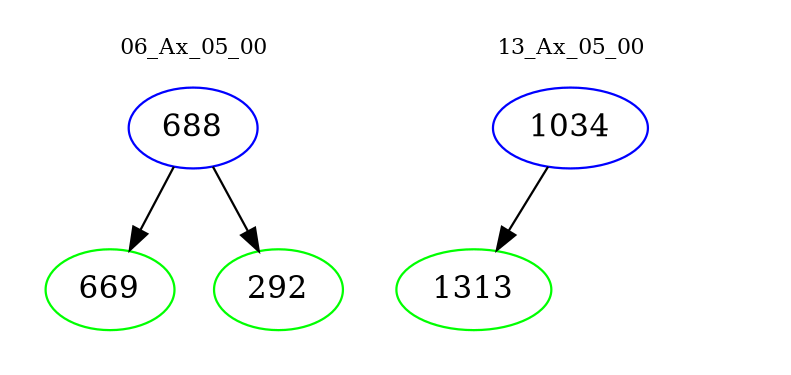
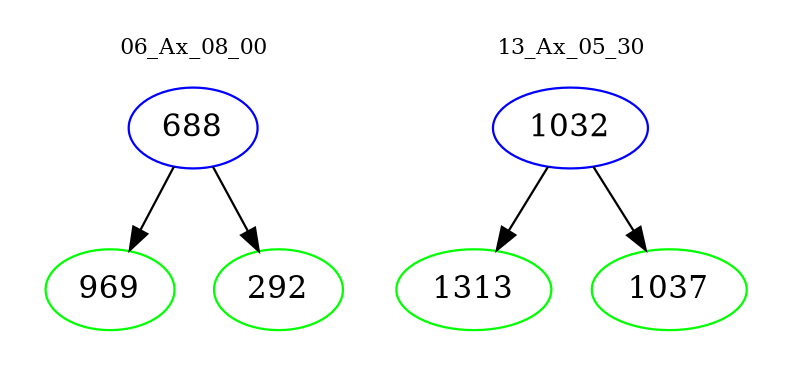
(194, 48) -> (194, 48)
(572, 48) -> (572, 48)
(570, 128) -> (570, 128)
(110, 290) -> (110, 290)
none -> (669, 290)
